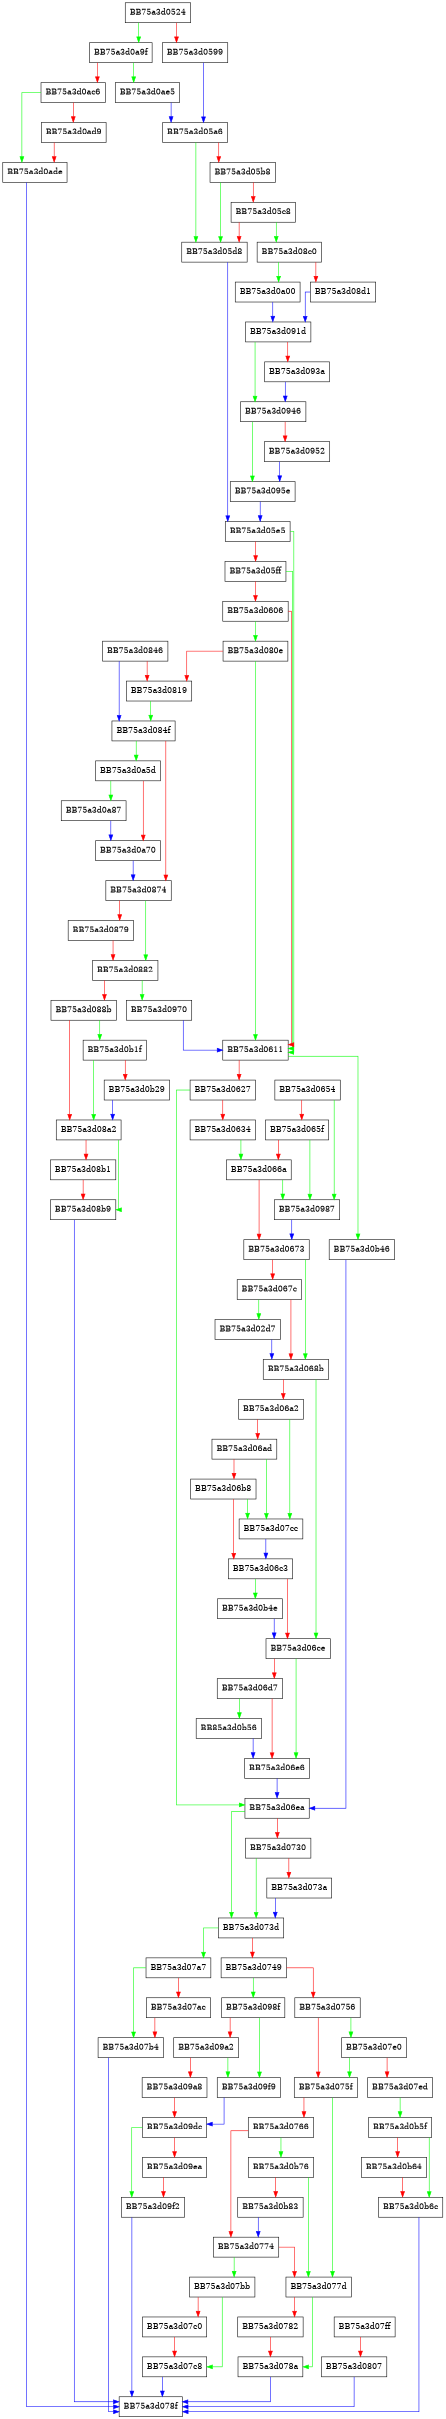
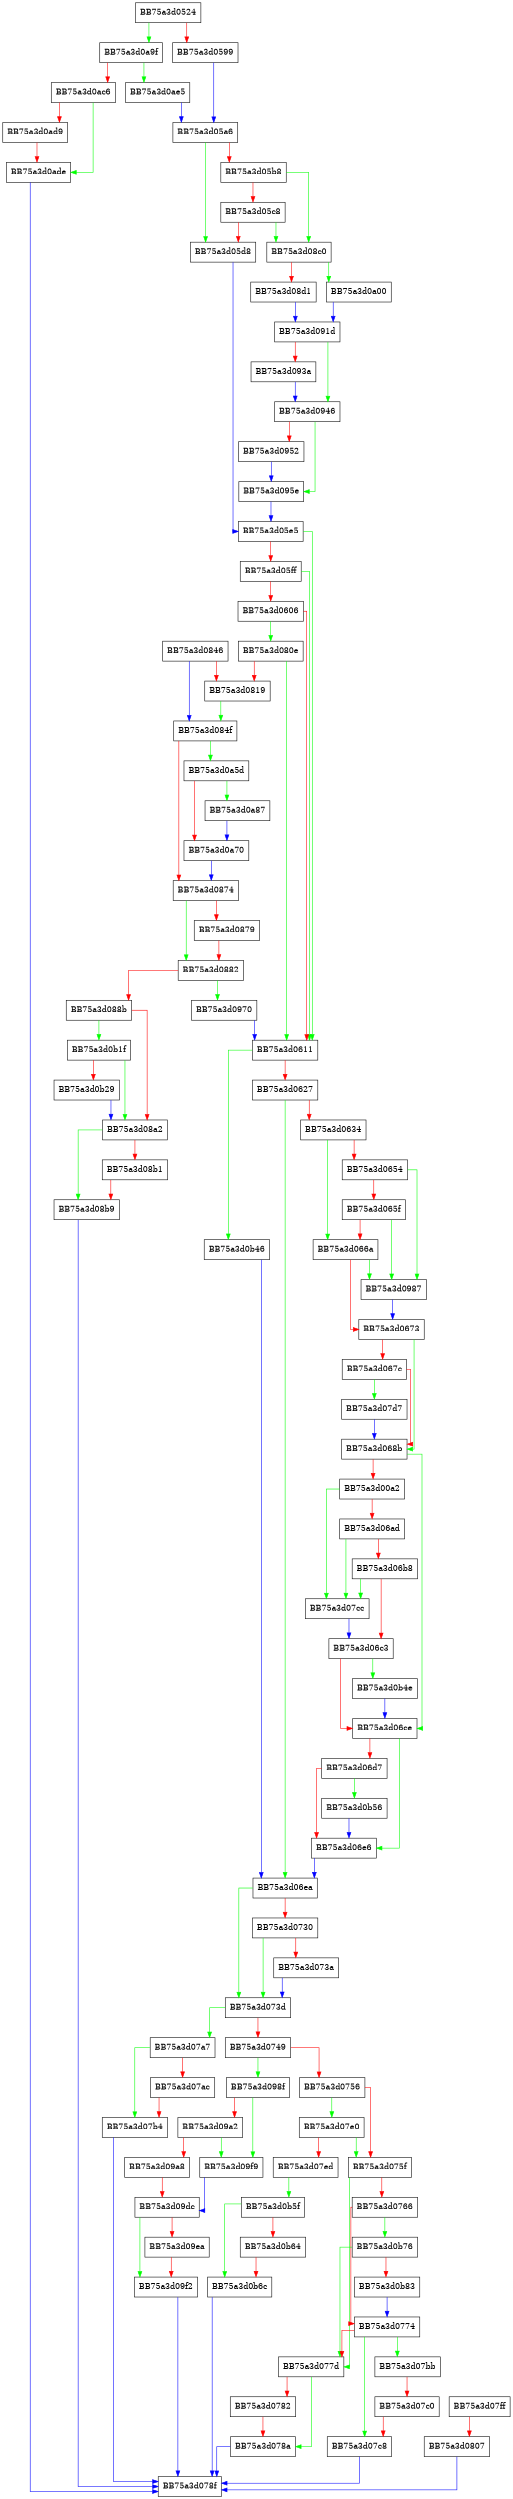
(221, 210) -> (309, 193)
none -> (354, 1147)
(248, 1329) -> (374, 1409)
(271, 1409) -> (372, 1489)
(229, 1728) -> (354, 1808)
(222, 2337) -> (365, 2384)
